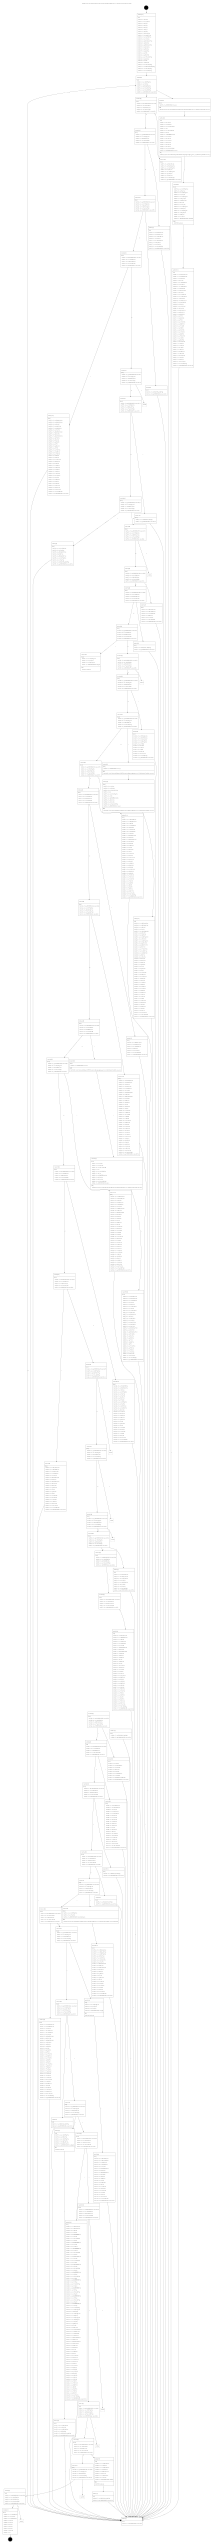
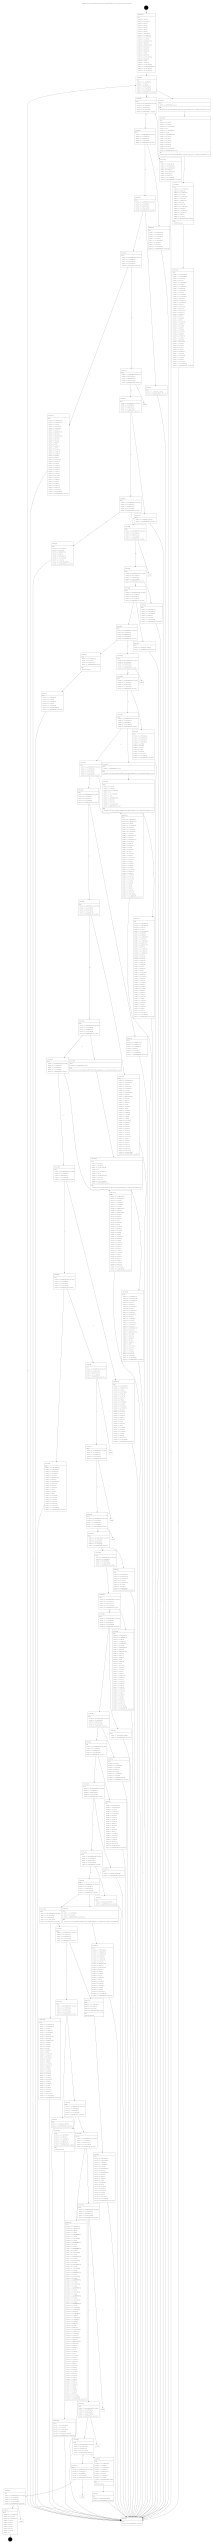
none -> (52, 702)
none -> (110, 1620)
